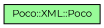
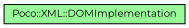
(52, 14) -> (95, 14)
